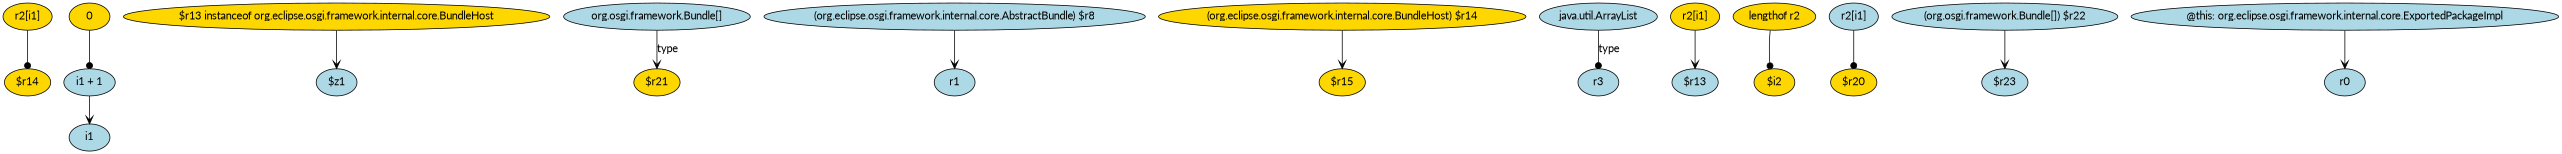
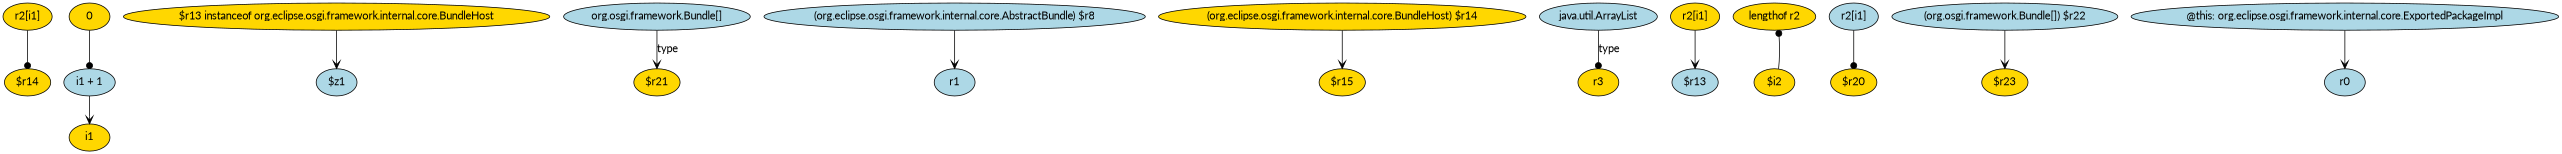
(1769, 47) -> (1779, 53)
(1598, 82) -> (1598, 82)
(2005, 82) -> (2005, 82)
(90, 138) -> (90, 138)
